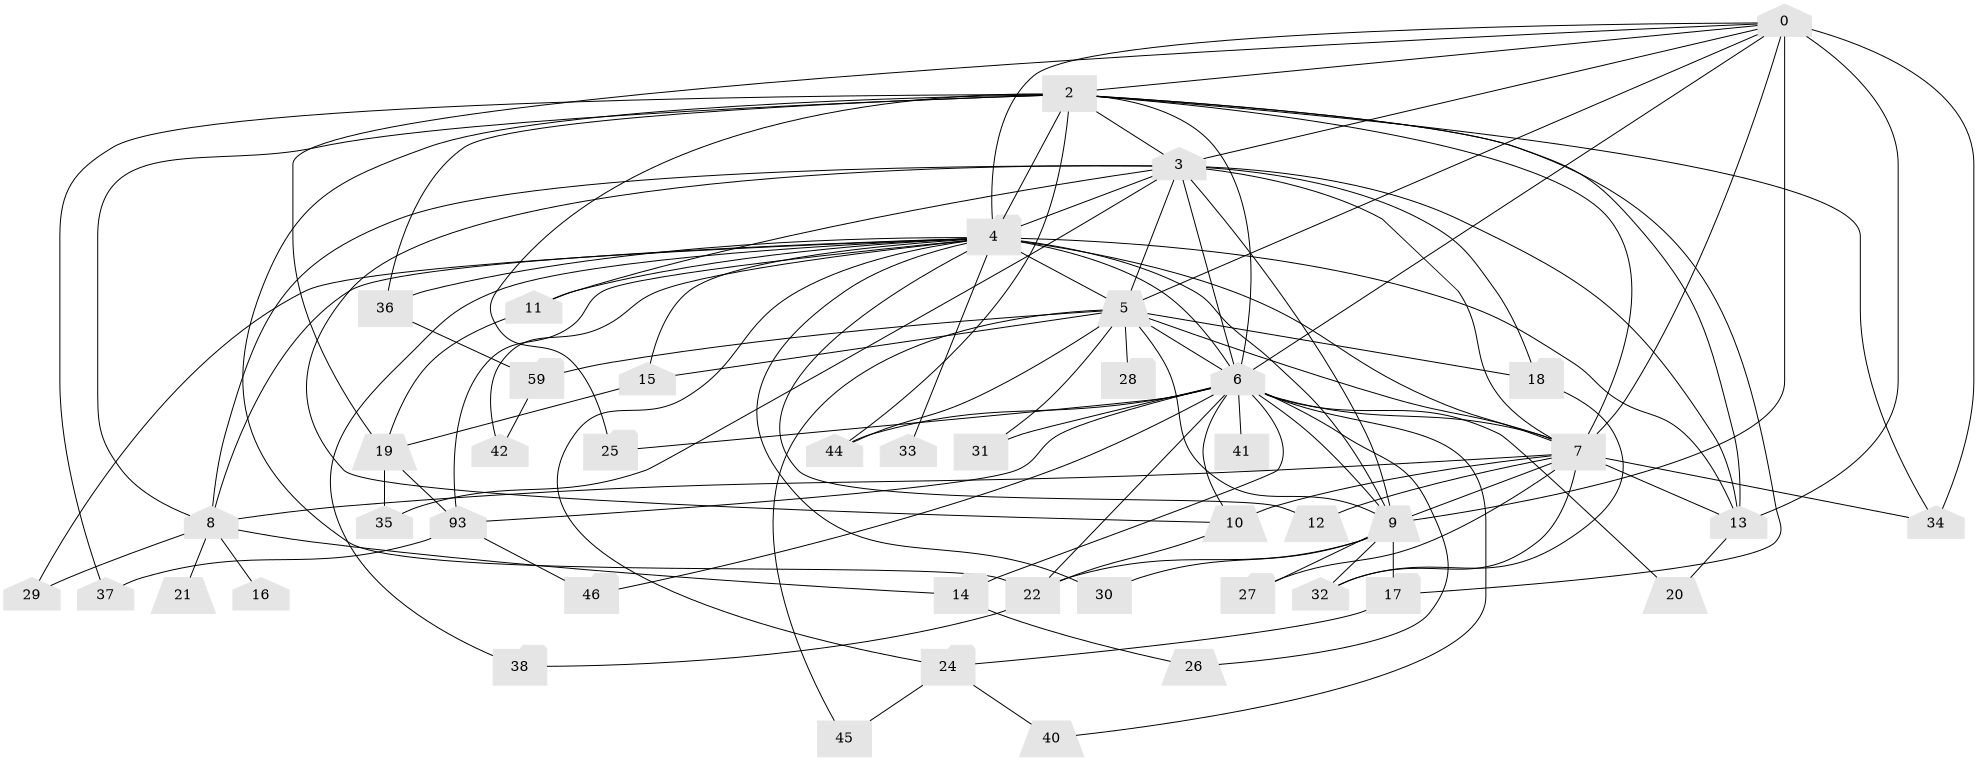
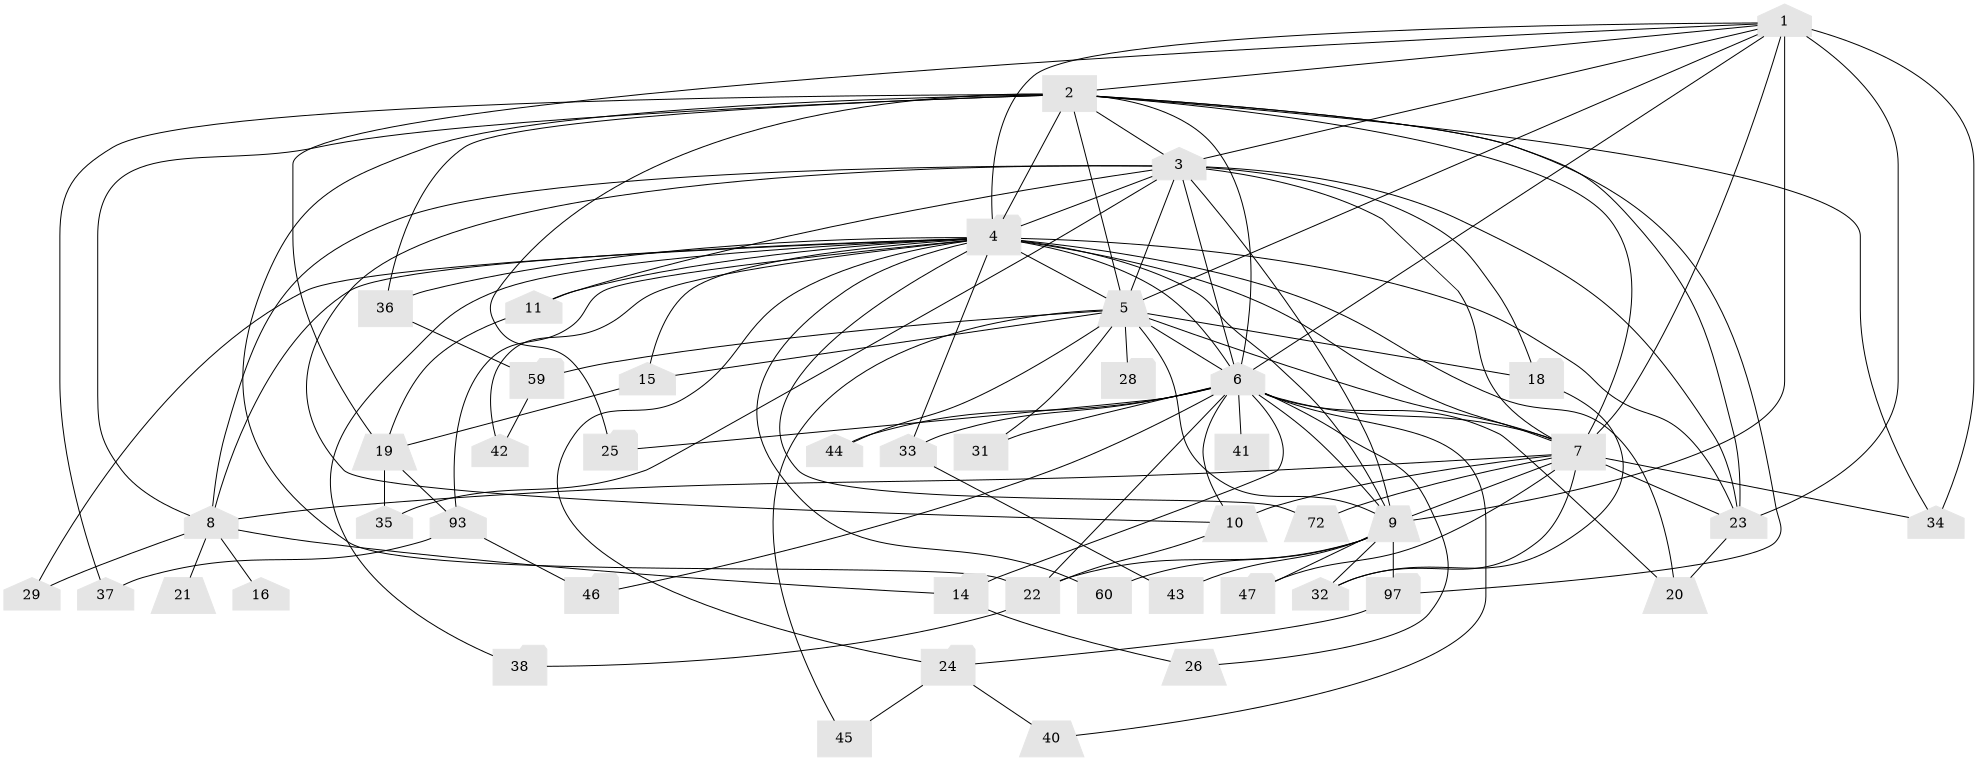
(1785, 22) -> (1785, 22)
(998, 301) -> (1099, 205)
none -> (1398, 346)
(841, 495) -> (1067, 411)
(1317, 524) -> (1317, 524)
(1739, 524) -> (1739, 524)
(1104, 596) -> (1104, 596)
none -> (1176, 596)
(1248, 596) -> (1248, 596)
(1393, 596) -> (1393, 596)
